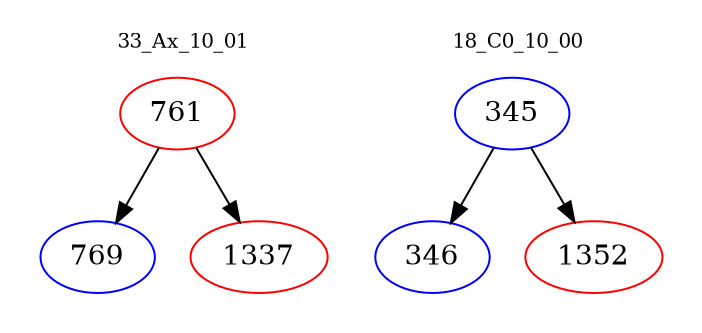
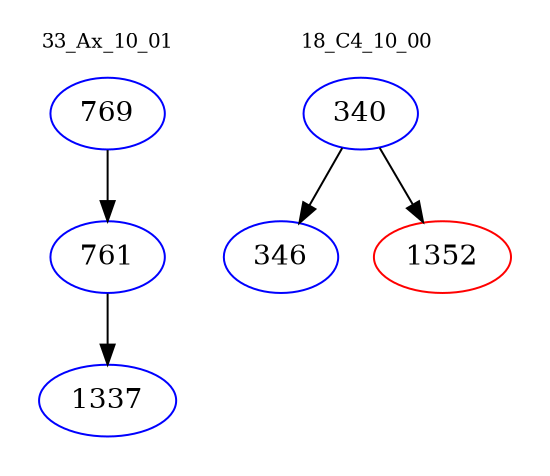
(518, 43) -> (367, 43)
(177, 114) -> (108, 257)
(512, 114) -> (361, 114)
(142, 177) -> (108, 176)
(259, 257) -> (108, 401)
